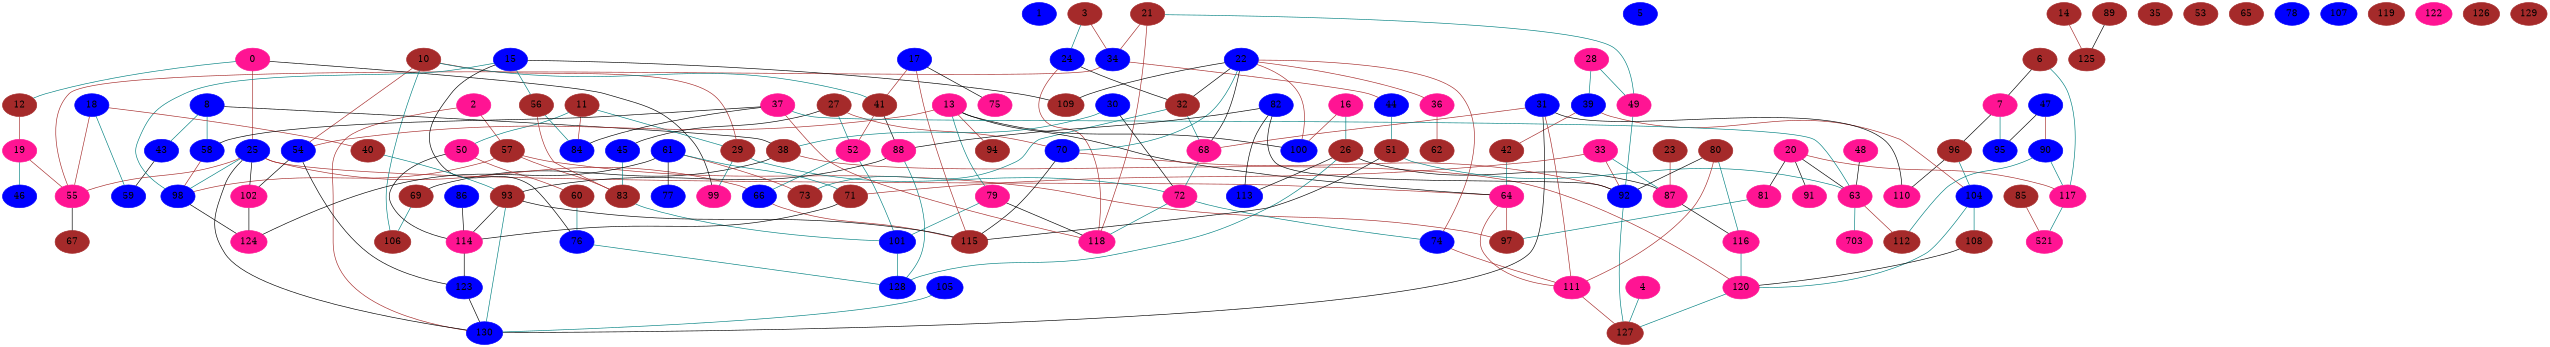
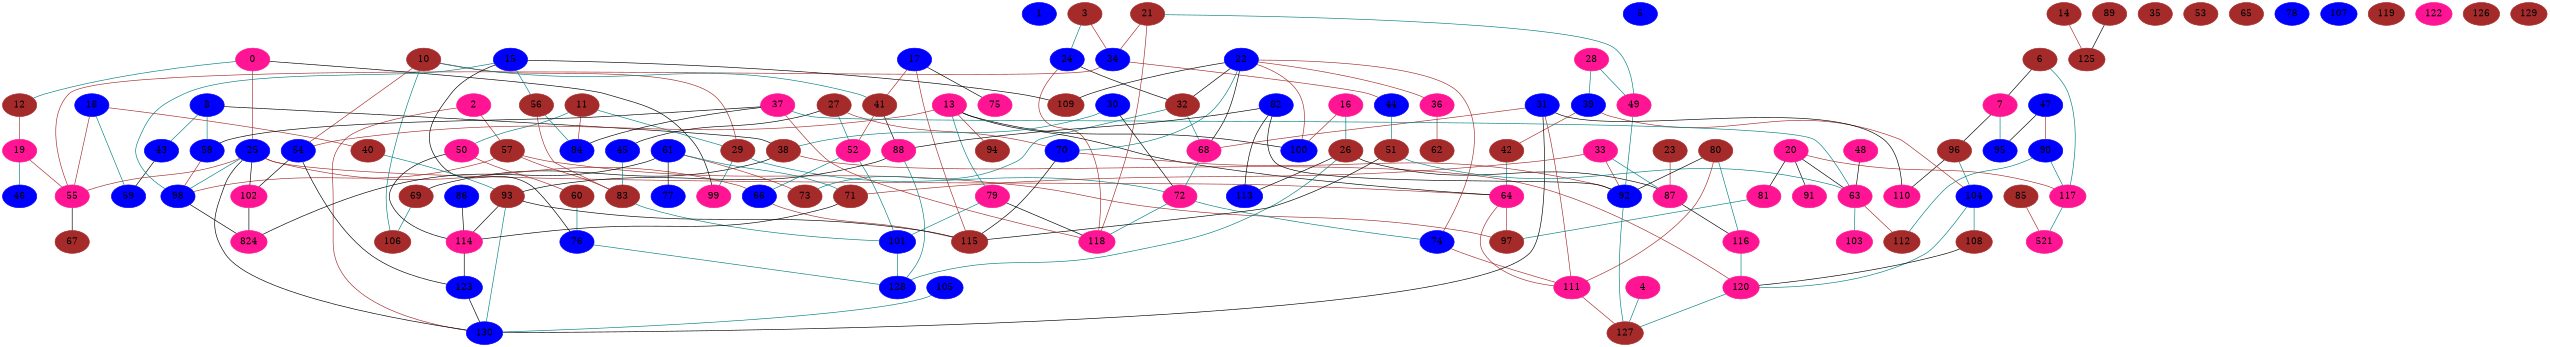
(249, 242) -> (249, 242)
(1854, 242) -> (1854, 242)
